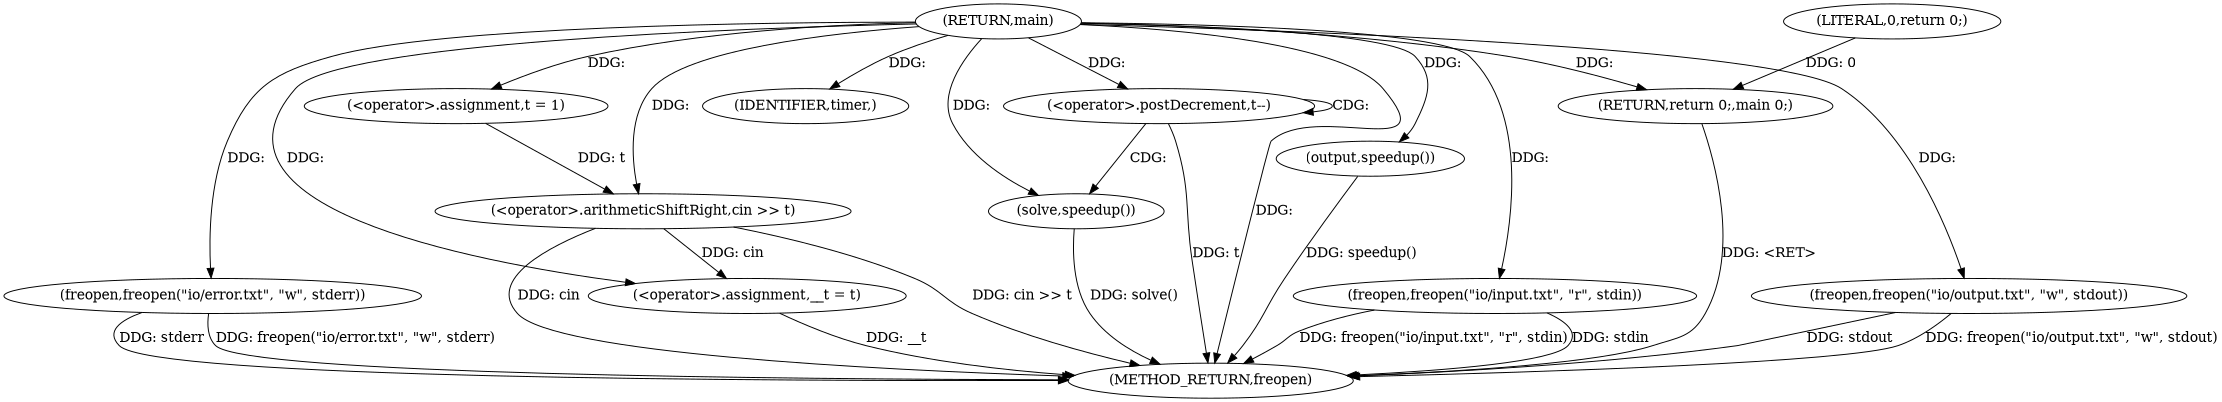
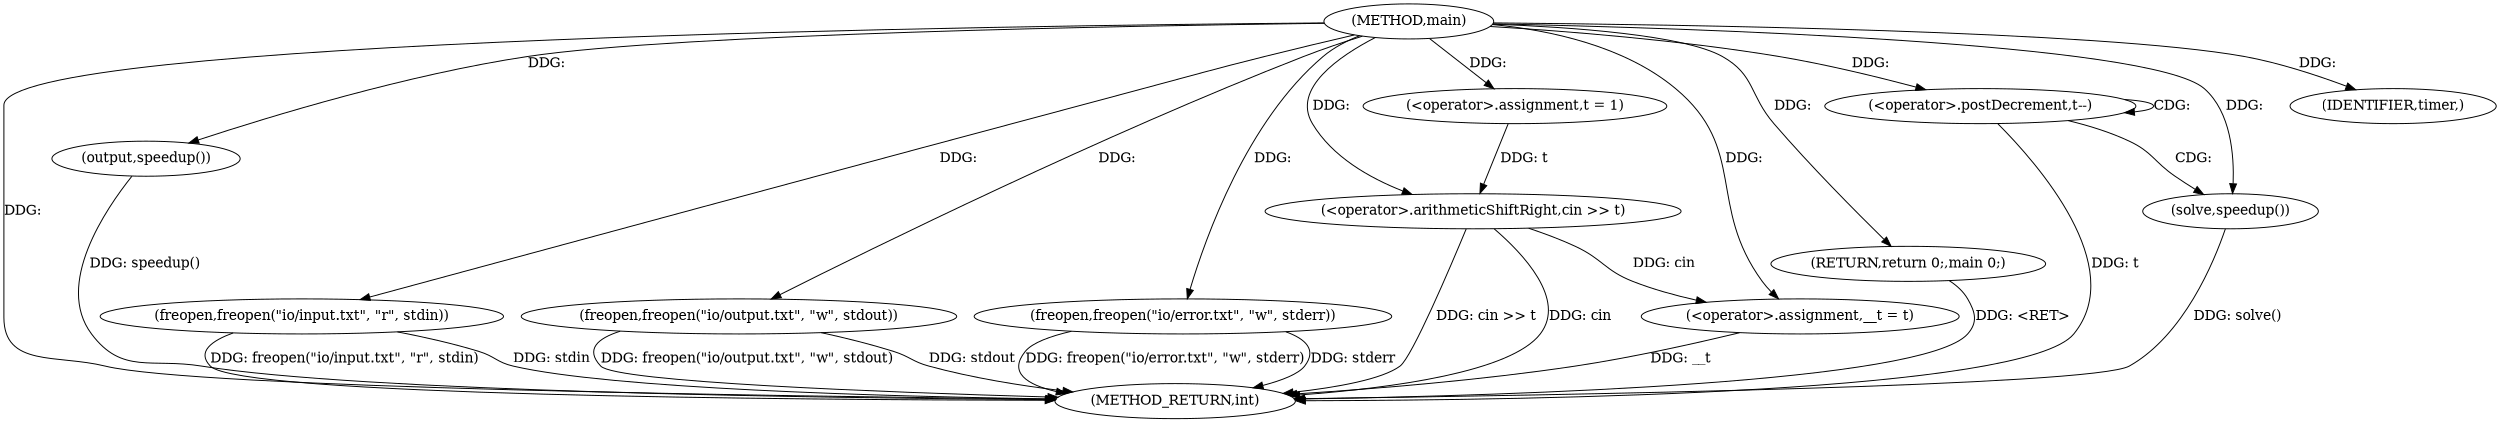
(998, 21) -> (1409, 21)
(1892, 21) -> none
(1211, 381) -> (1175, 401)
